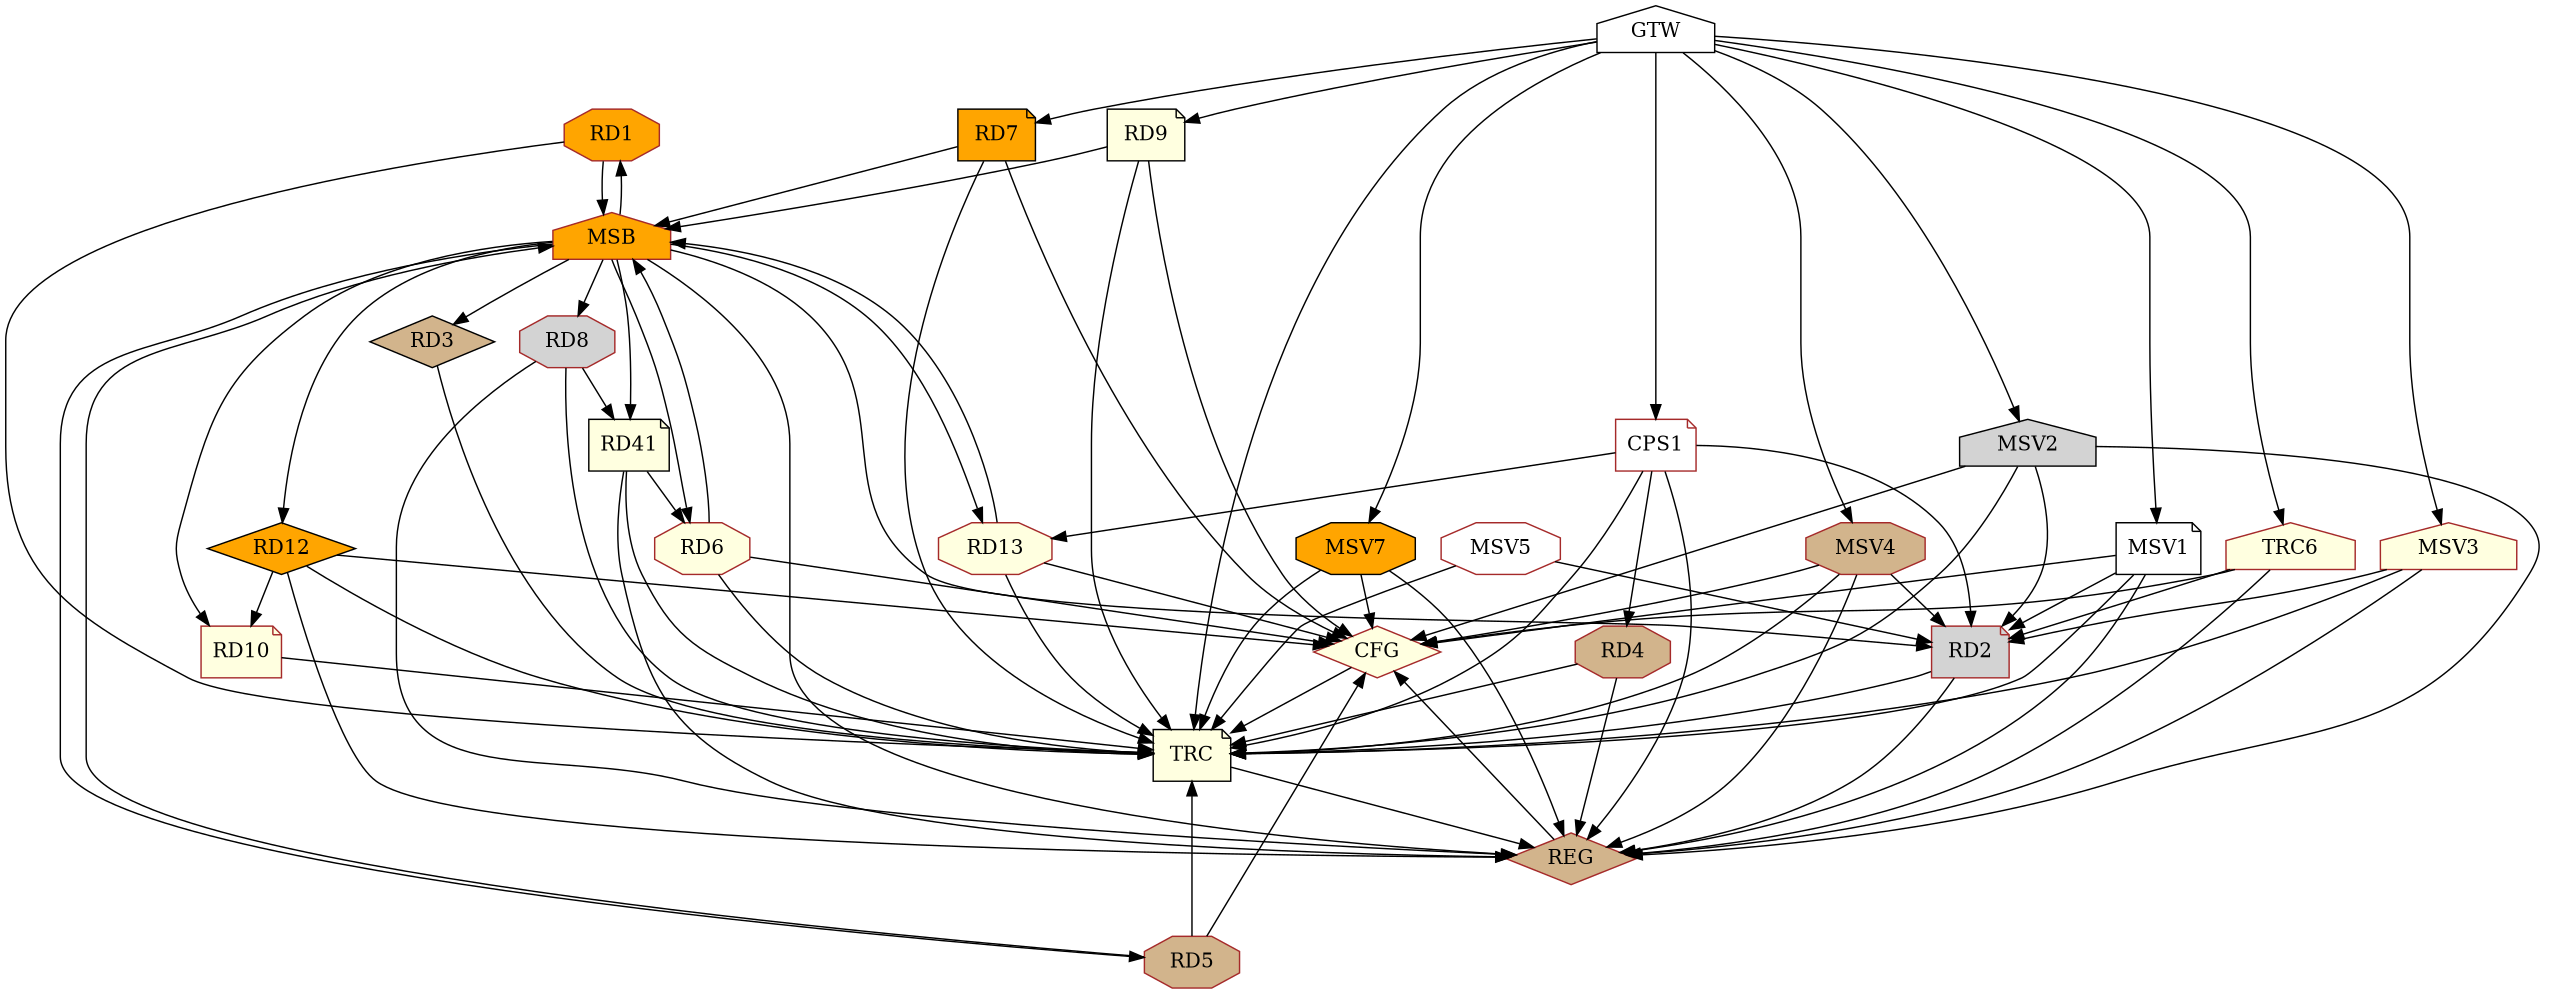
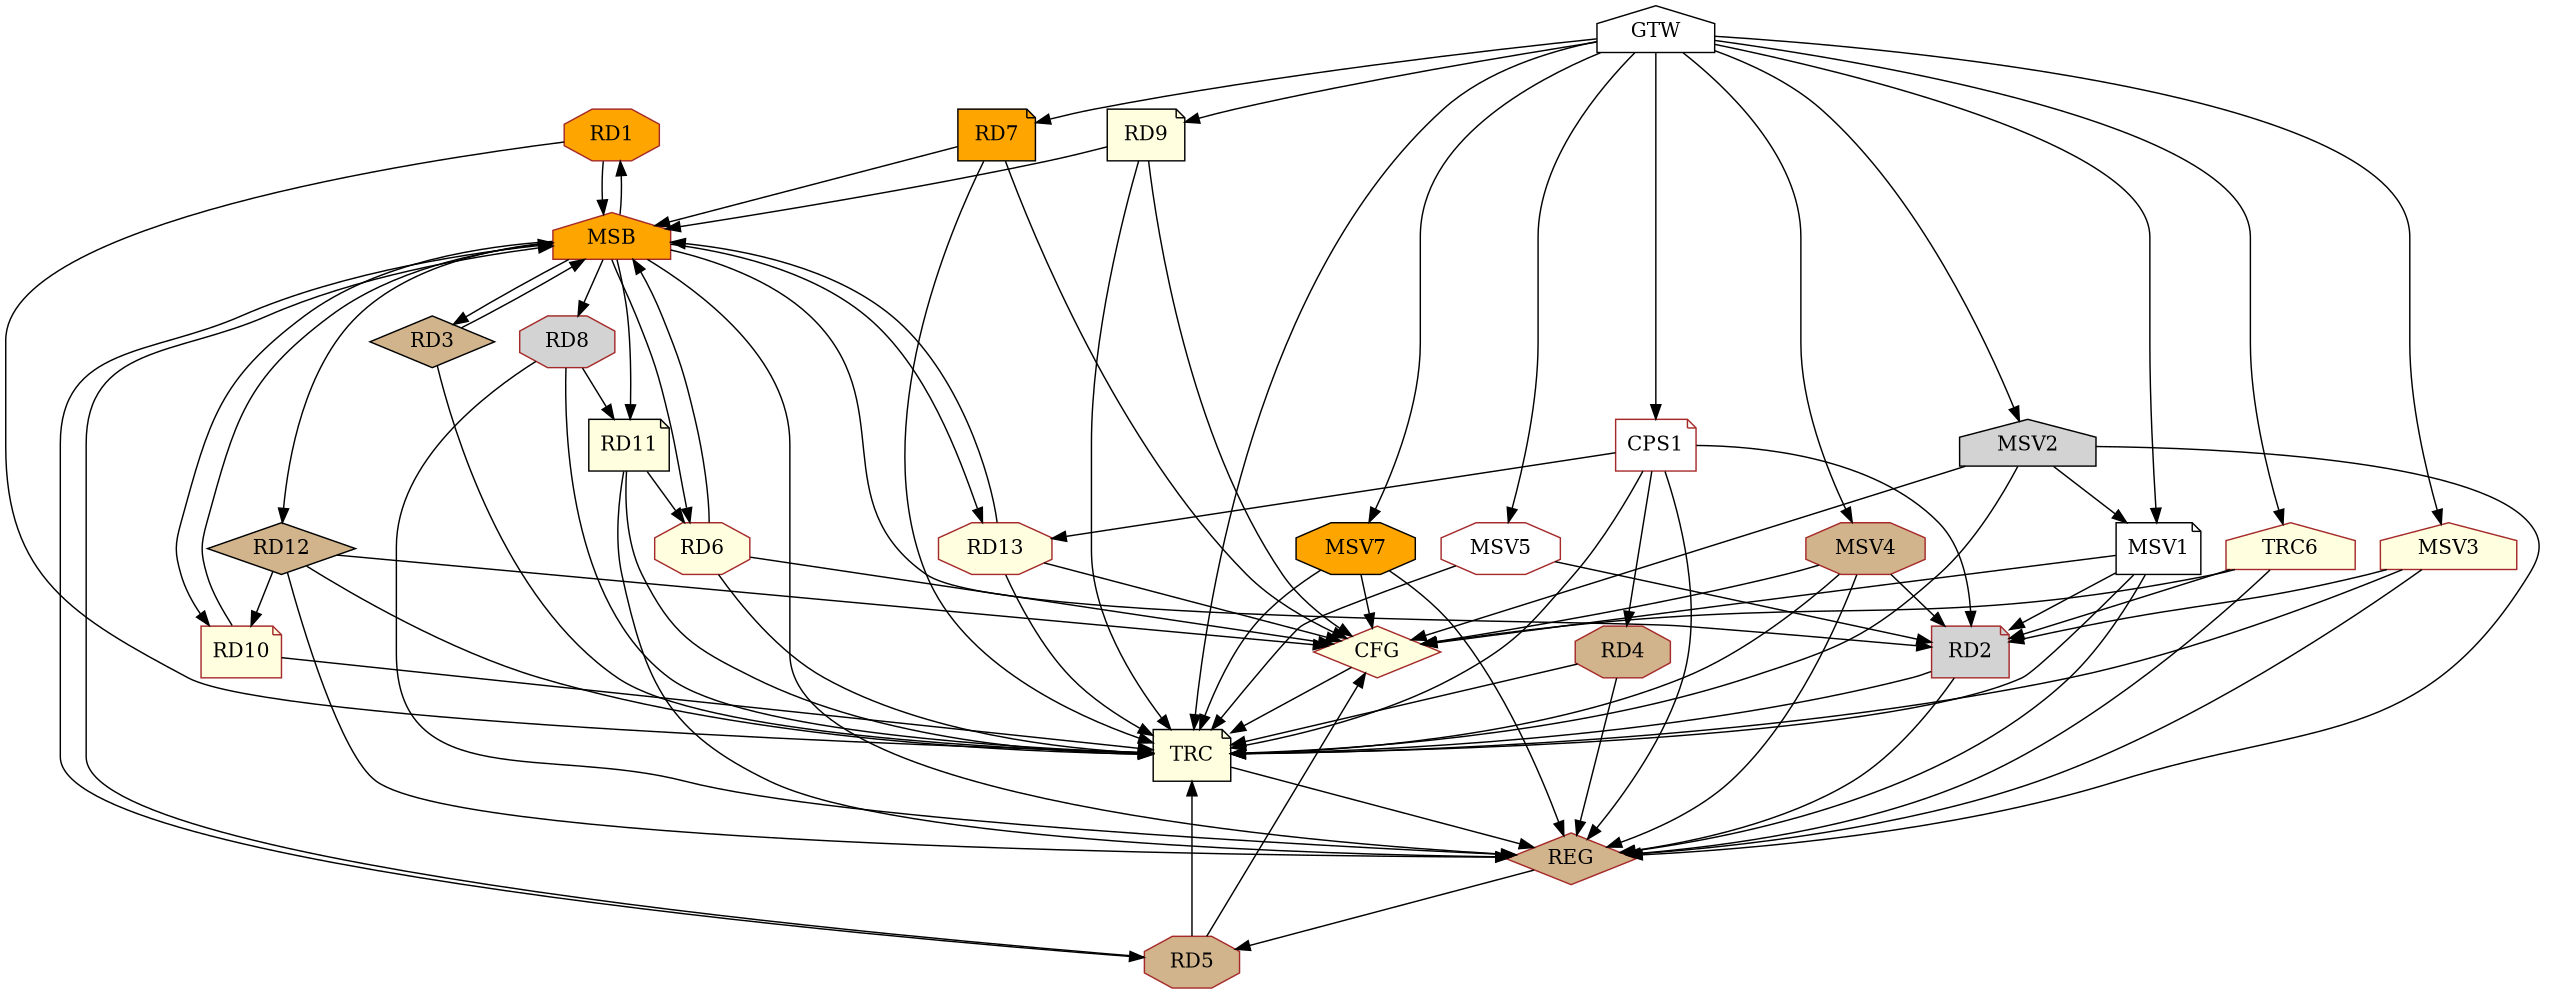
none -> (1538, 267)
none -> (517, 298)
none -> (279, 360)
(629, 445) -> (629, 445)
(2047, 545) -> (2084, 490)
(281, 549) -> (281, 549)
(1479, 761) -> (1392, 908)
